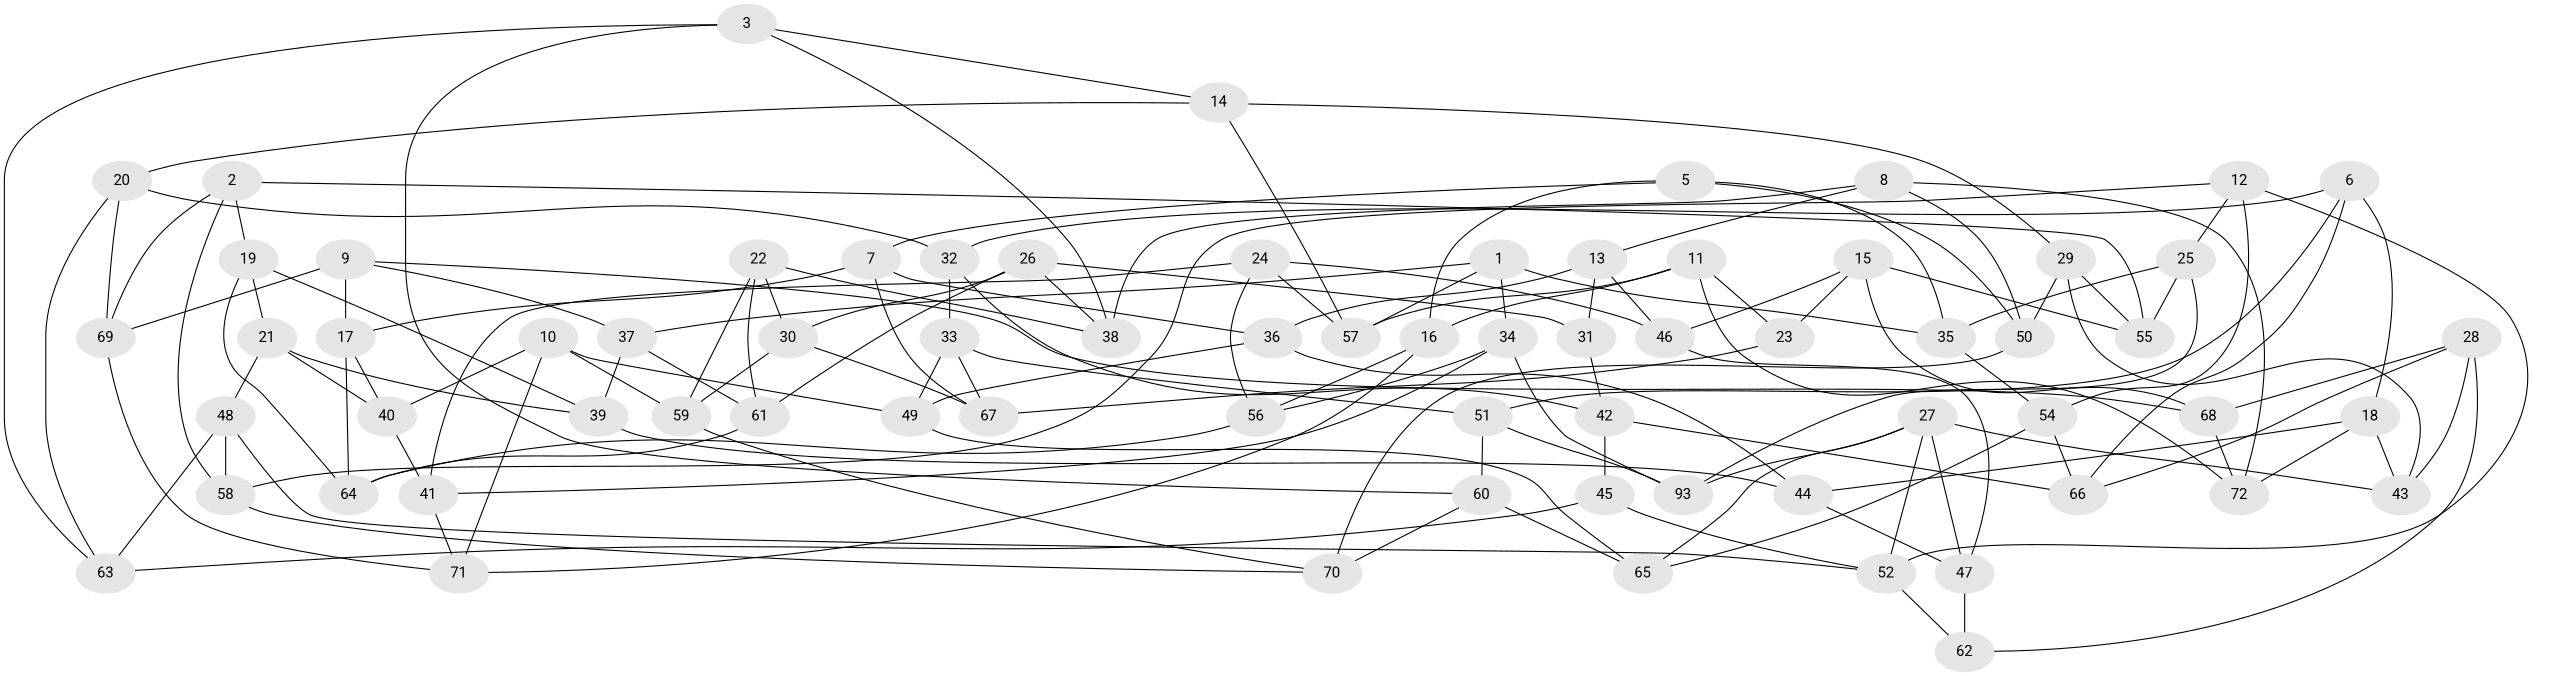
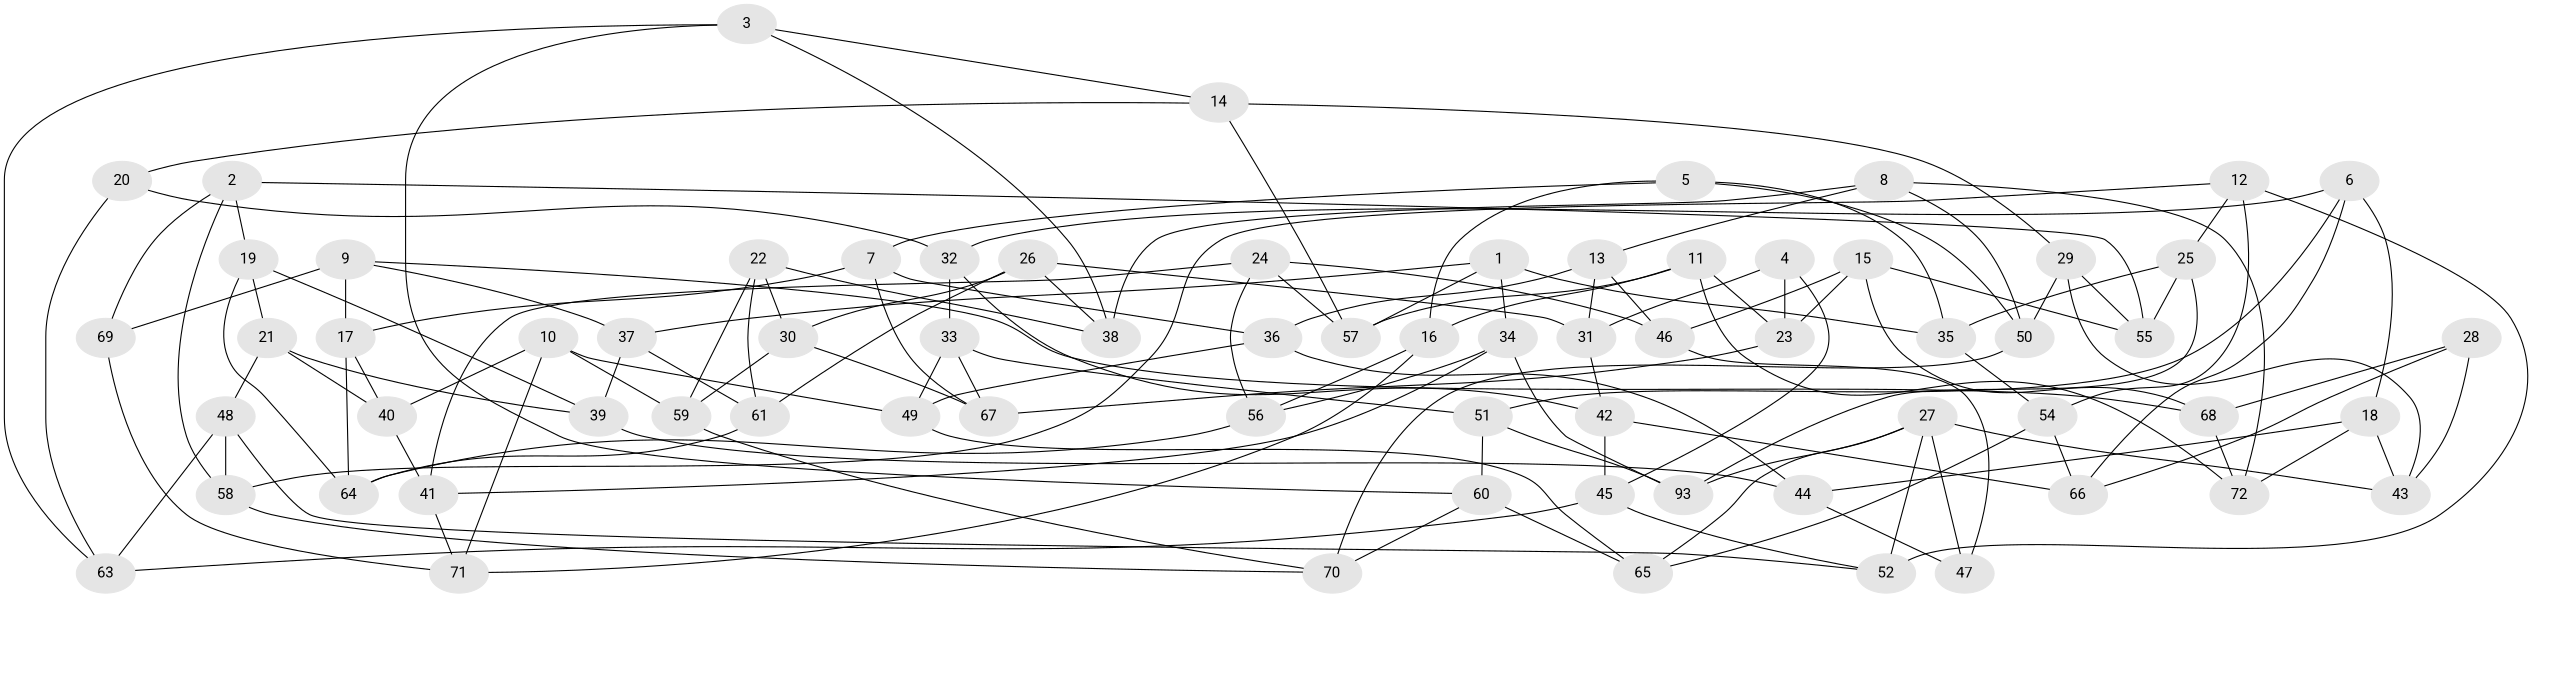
(111, 259) -> none
none -> (1785, 259)
(1965, 652) -> none
